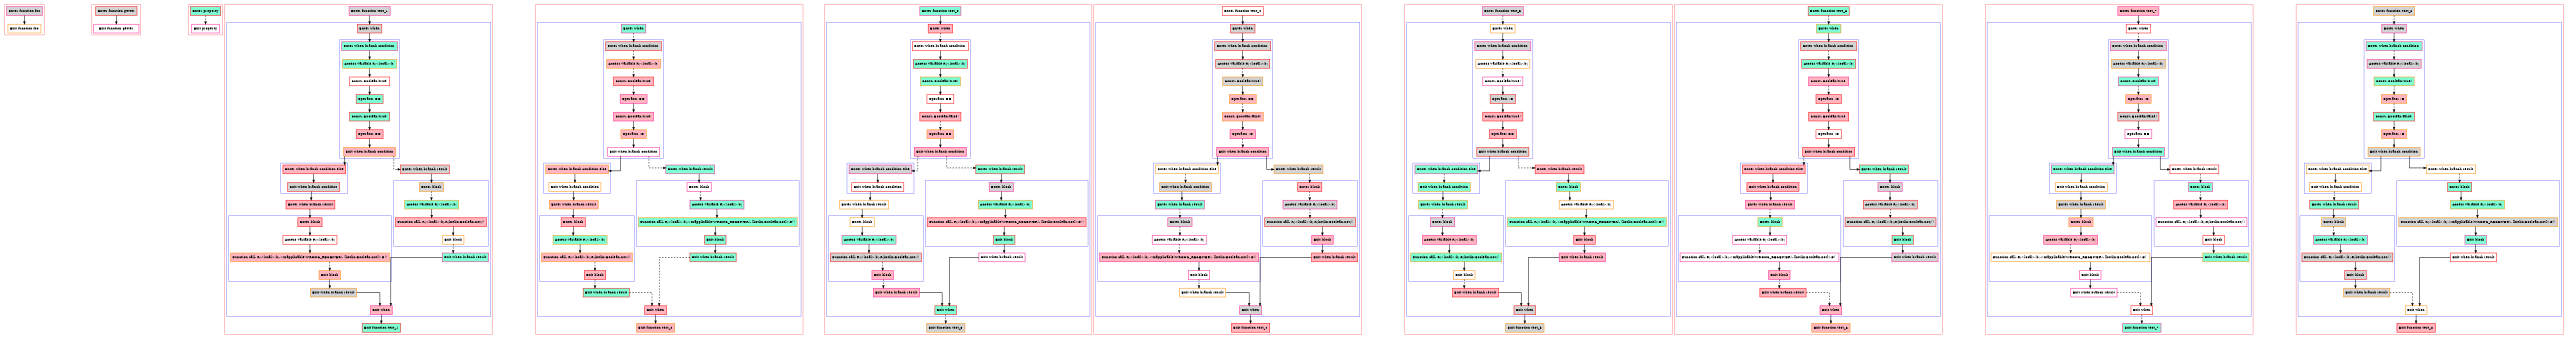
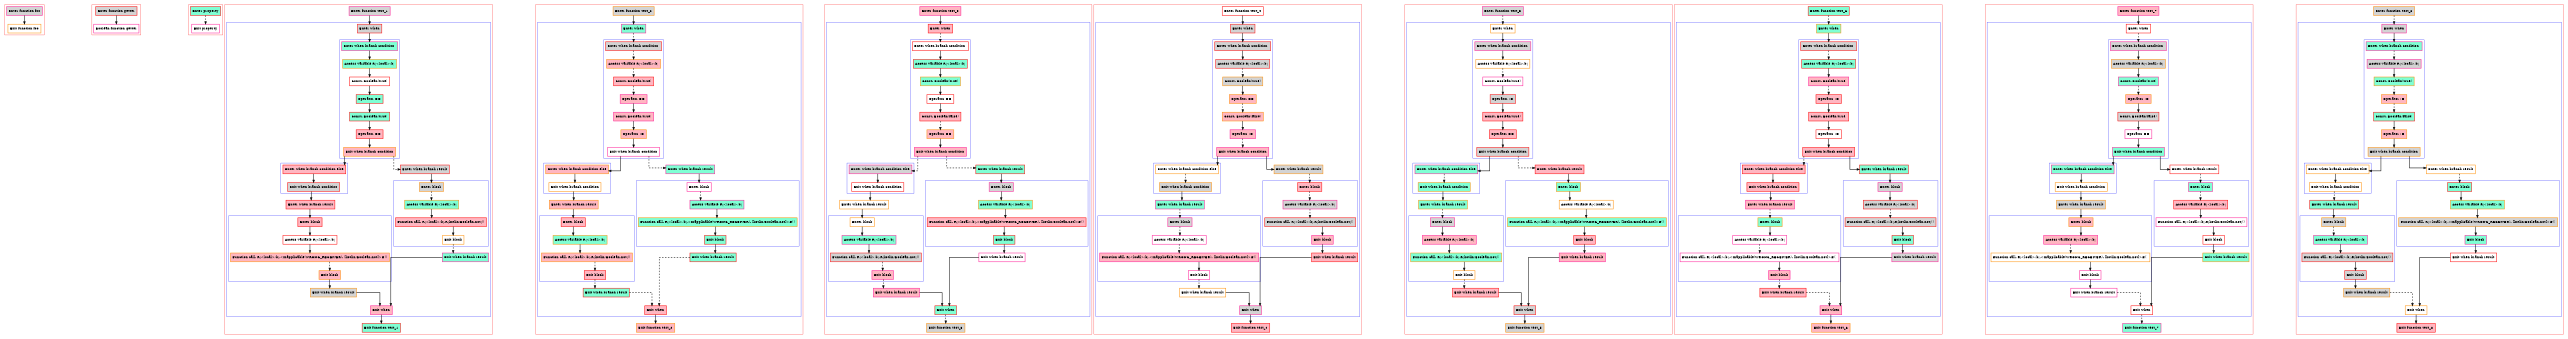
none -> (634, 11)
(940, 11) -> (940, 11)
(116, 29) -> (116, 29)
